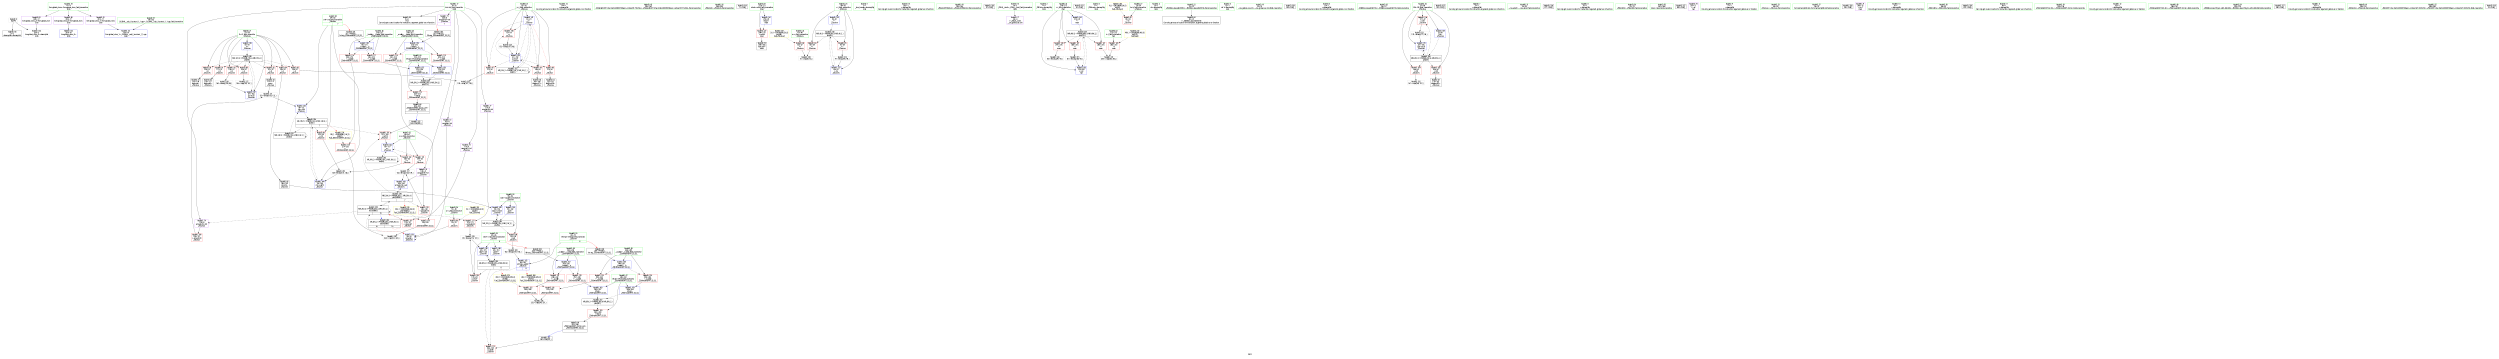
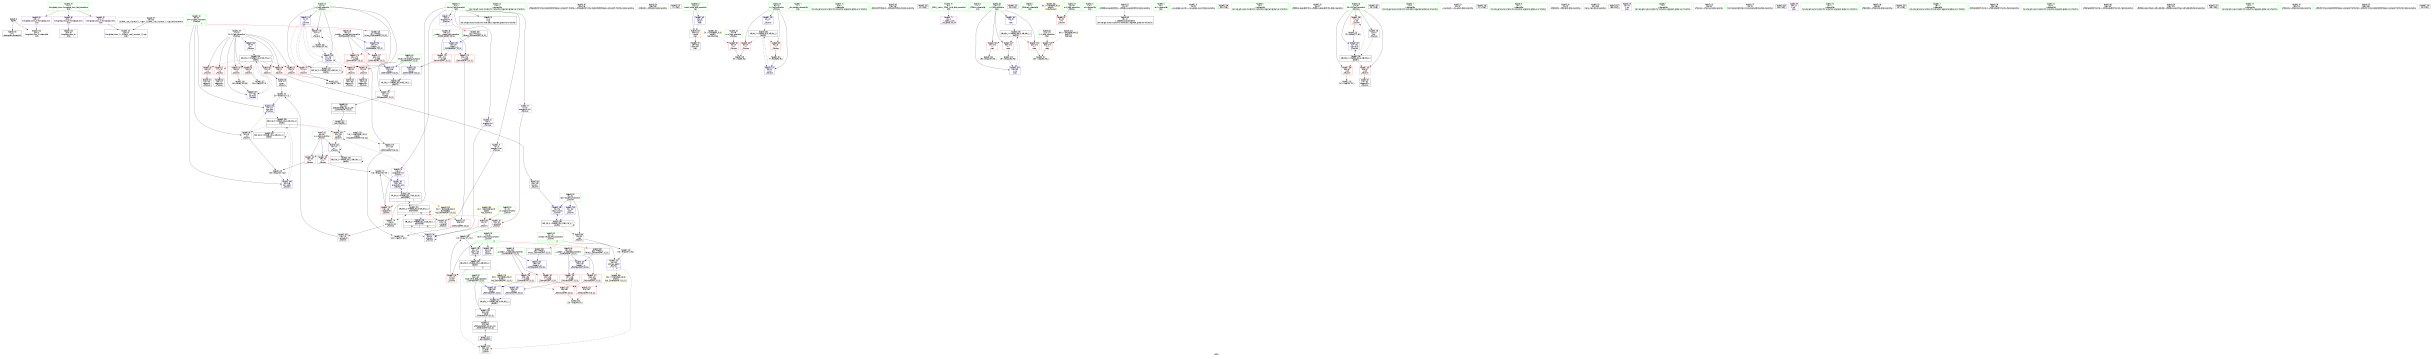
(293, 123) -> (257, 122)
